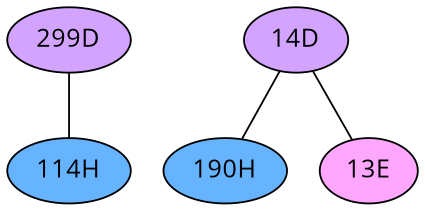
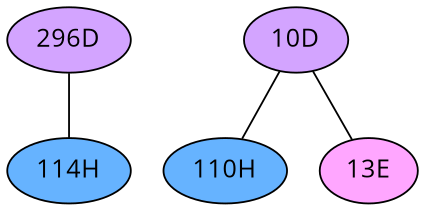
(69, 40) -> (69, 40)
(296, 40) -> (296, 40)
(225, 171) -> (225, 171)
